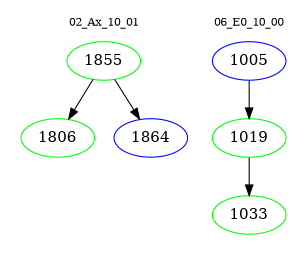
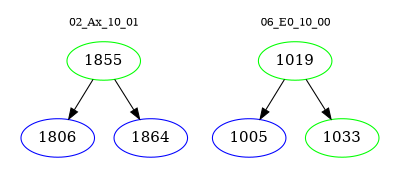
(249, 94) -> (275, 95)
(58, 138) -> (58, 138)
